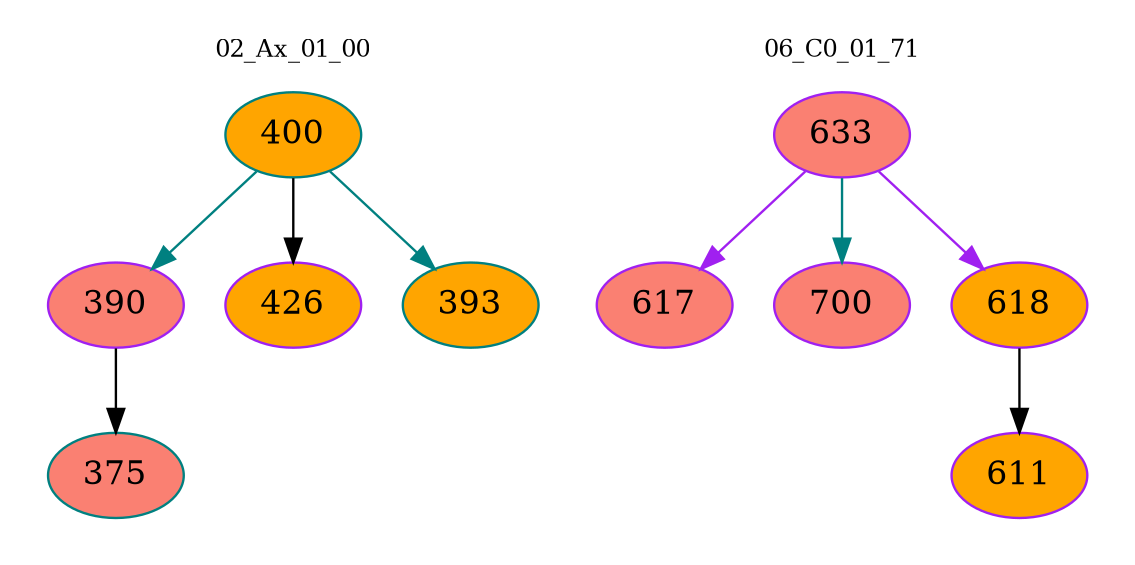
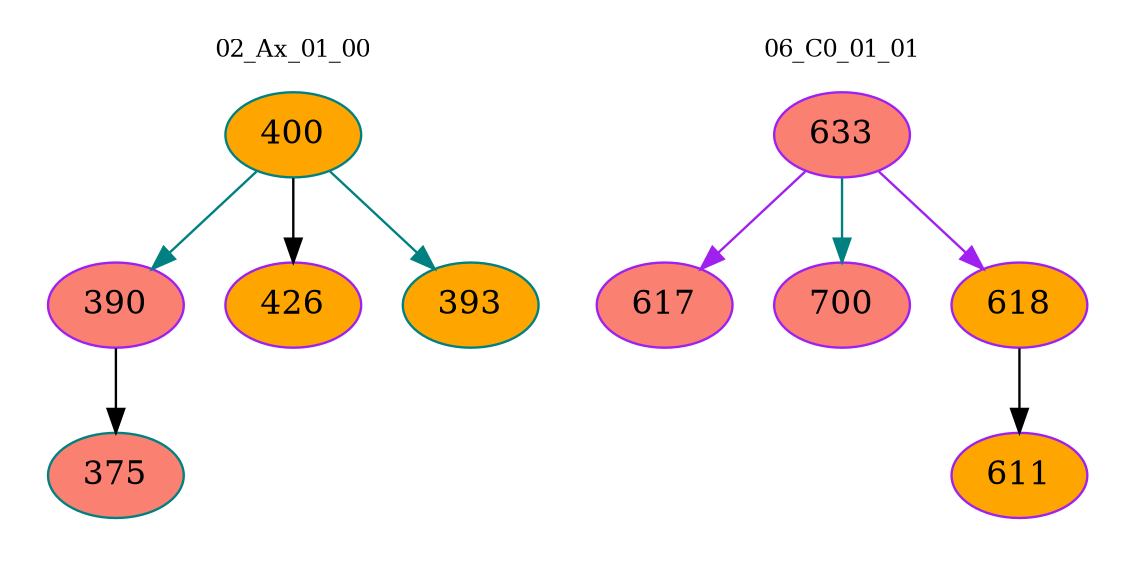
(842, 51) -> (842, 51)
